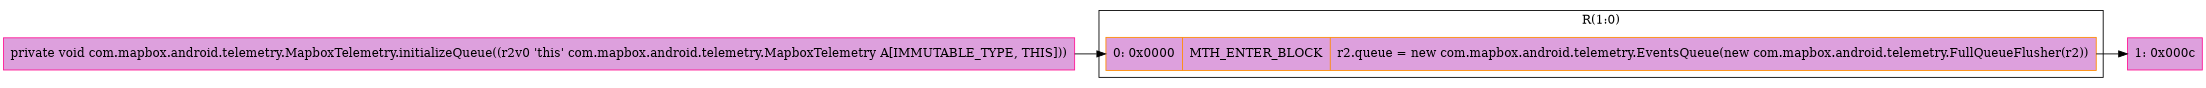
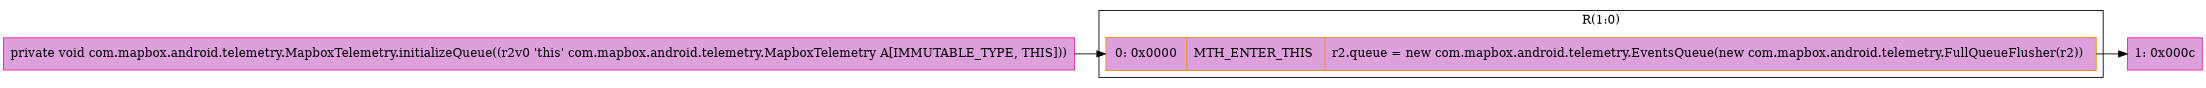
(1256, 53) -> (1254, 53)
